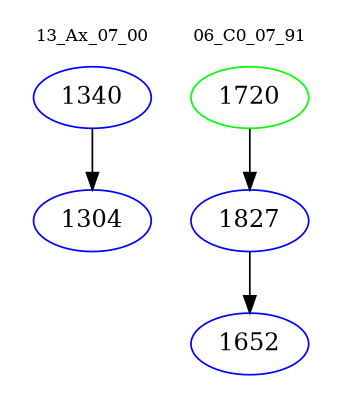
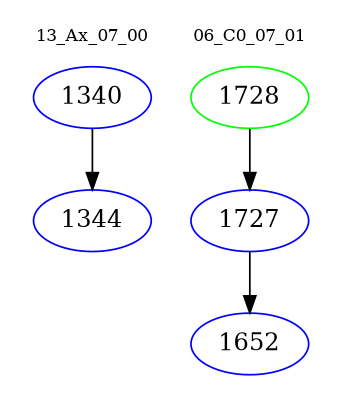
(250, 37) -> (250, 37)
(250, 98) -> (250, 98)
(92, 221) -> (92, 221)
(250, 221) -> (250, 221)
